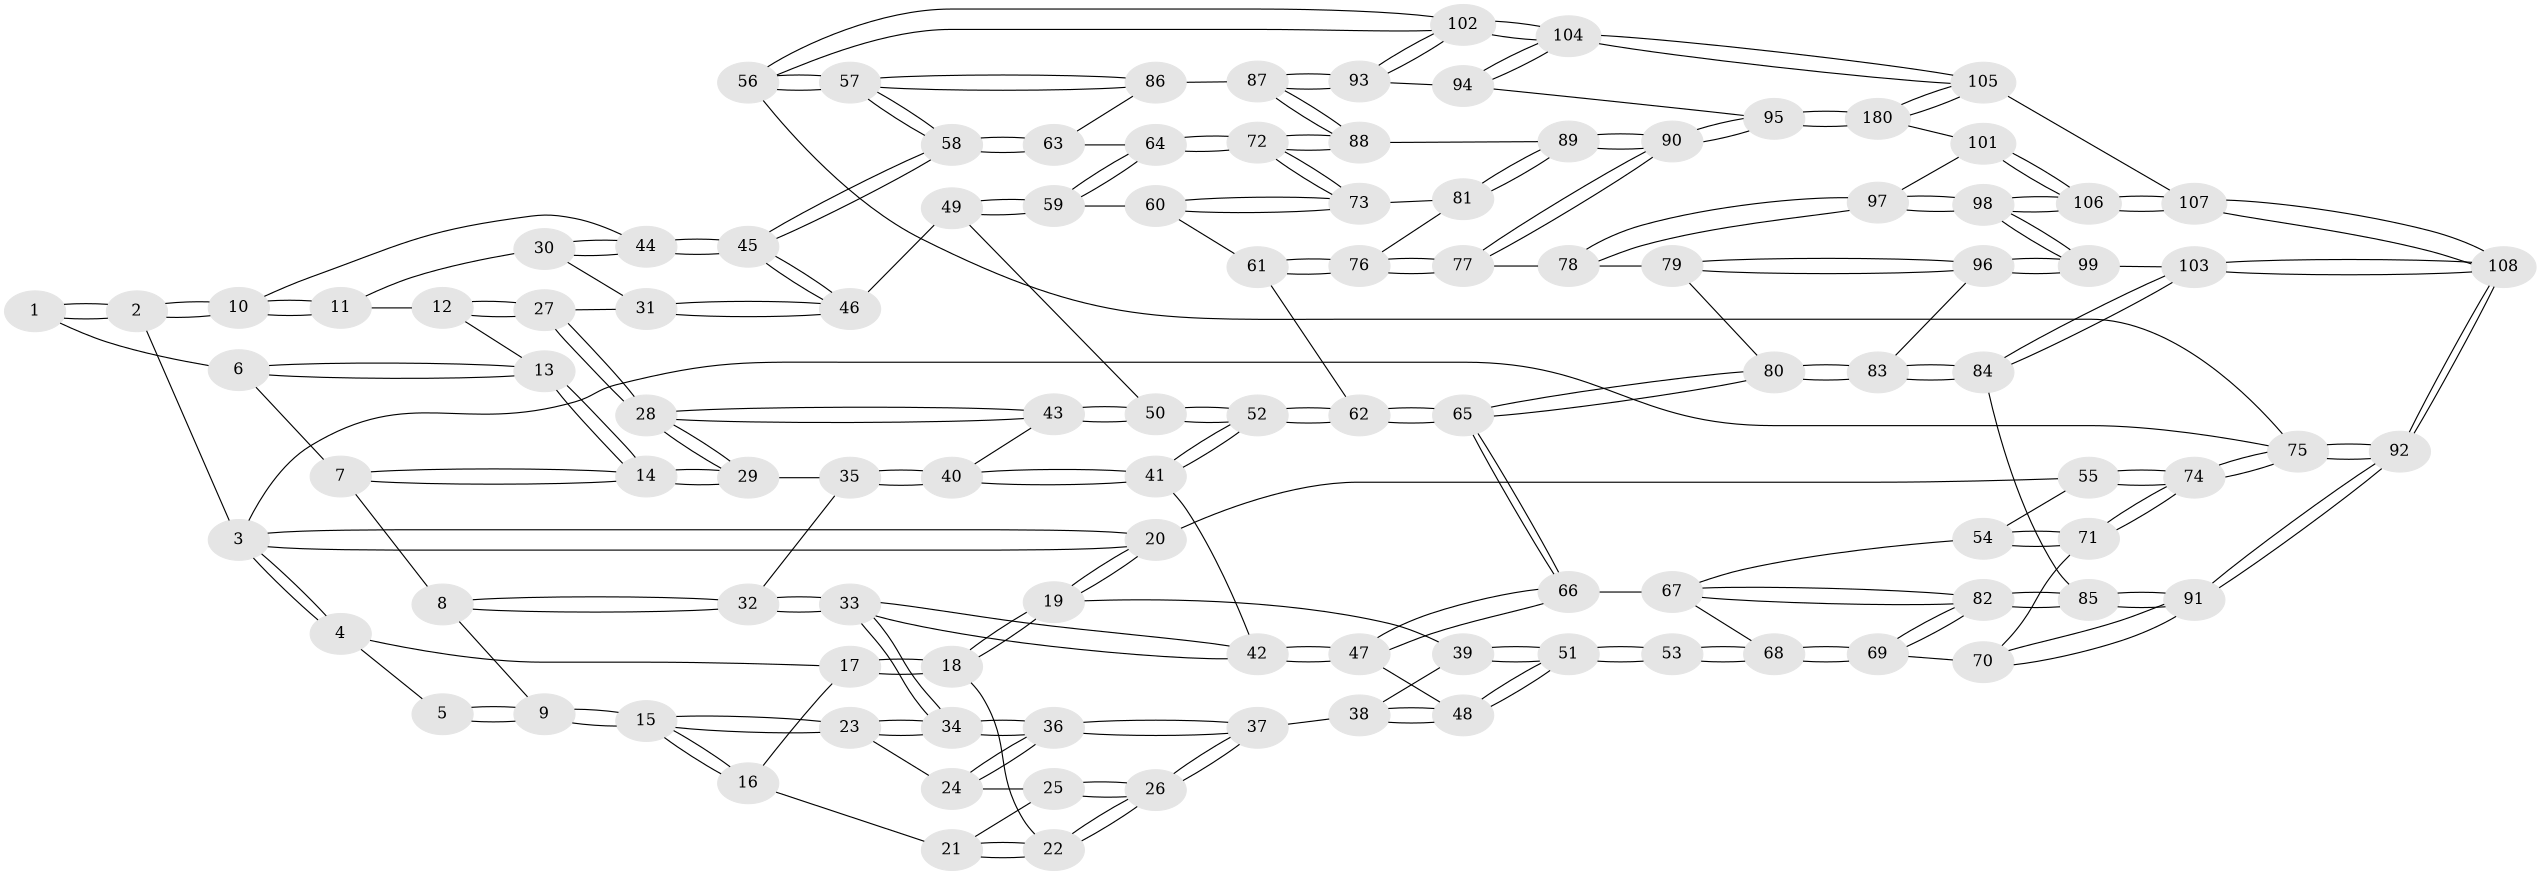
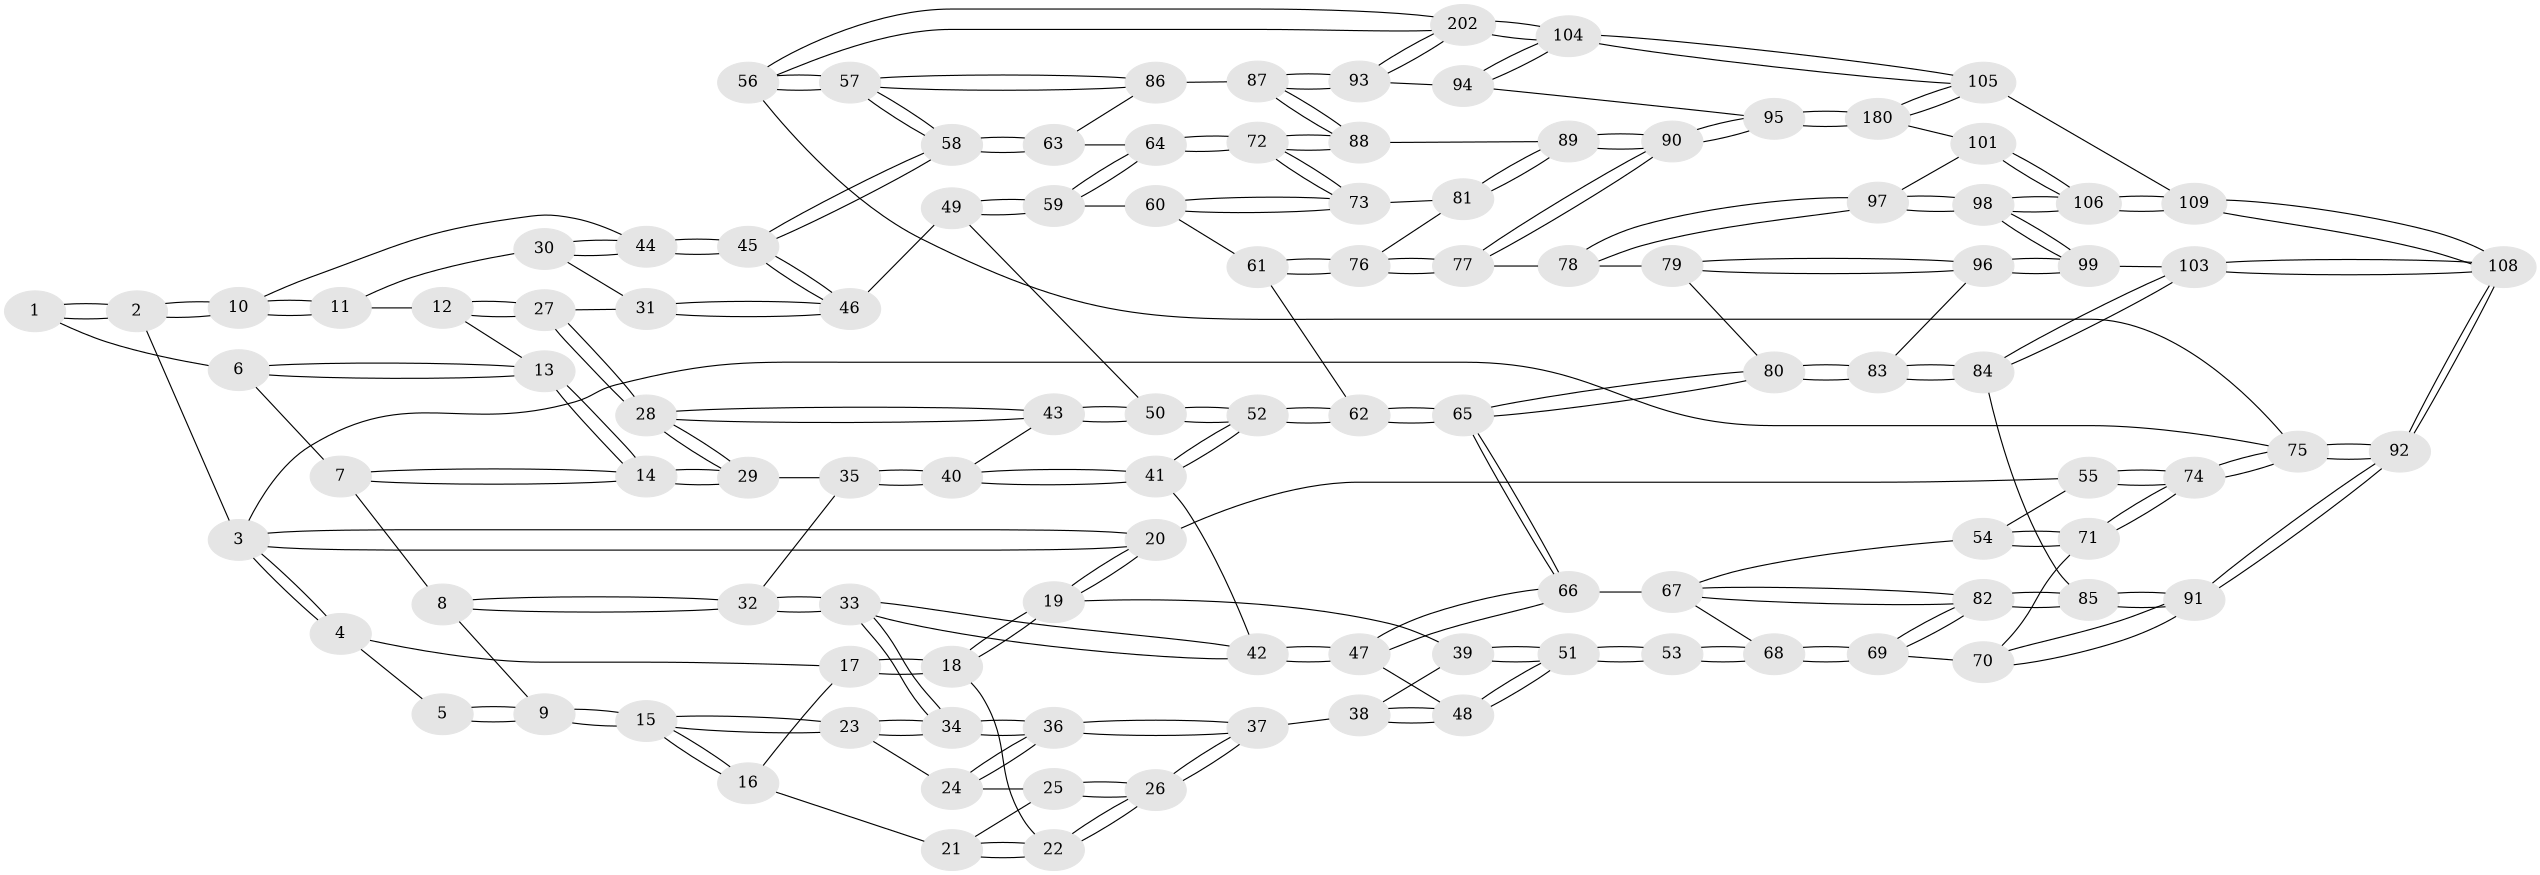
(1463, 25) -> (1463, 25)
(2194, 204) -> (2194, 204)
